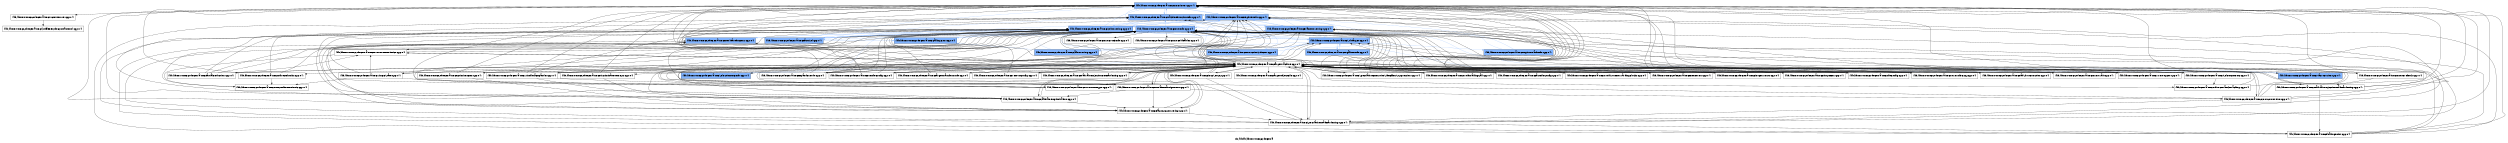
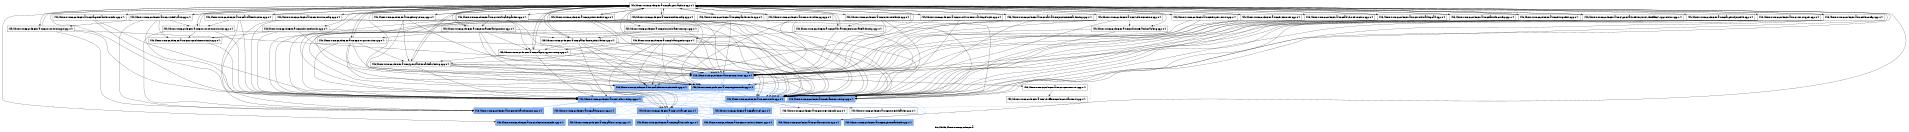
(478, 47) -> (269, 107)
(847, 55) -> none
(2085, 76) -> none
(1817, 128) -> (548, 58)
